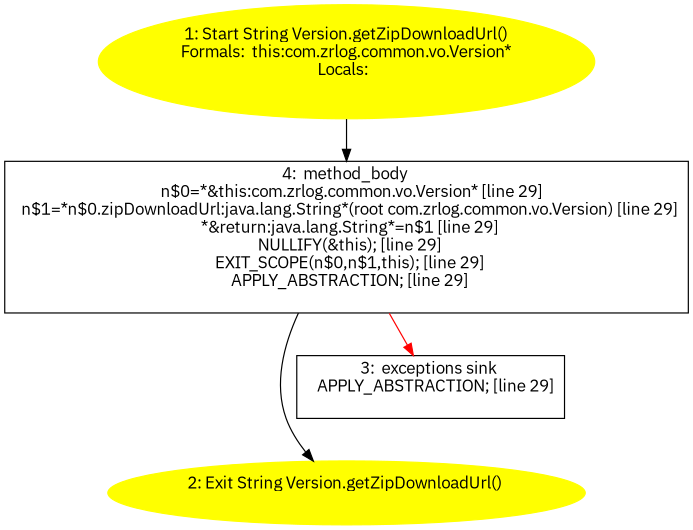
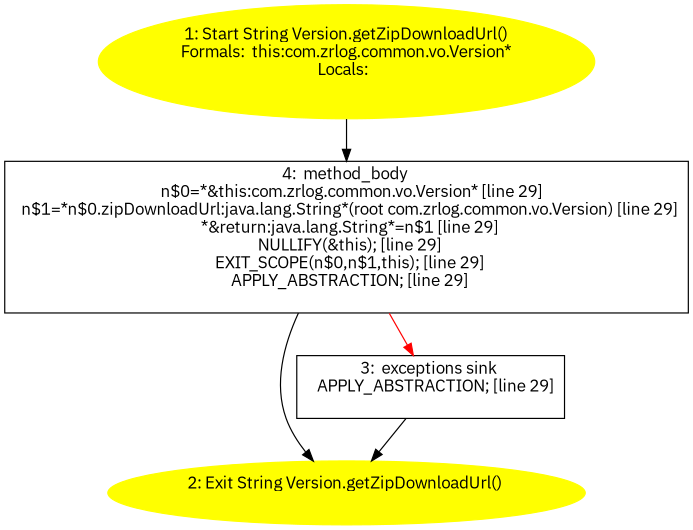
none -> (392, 435)
